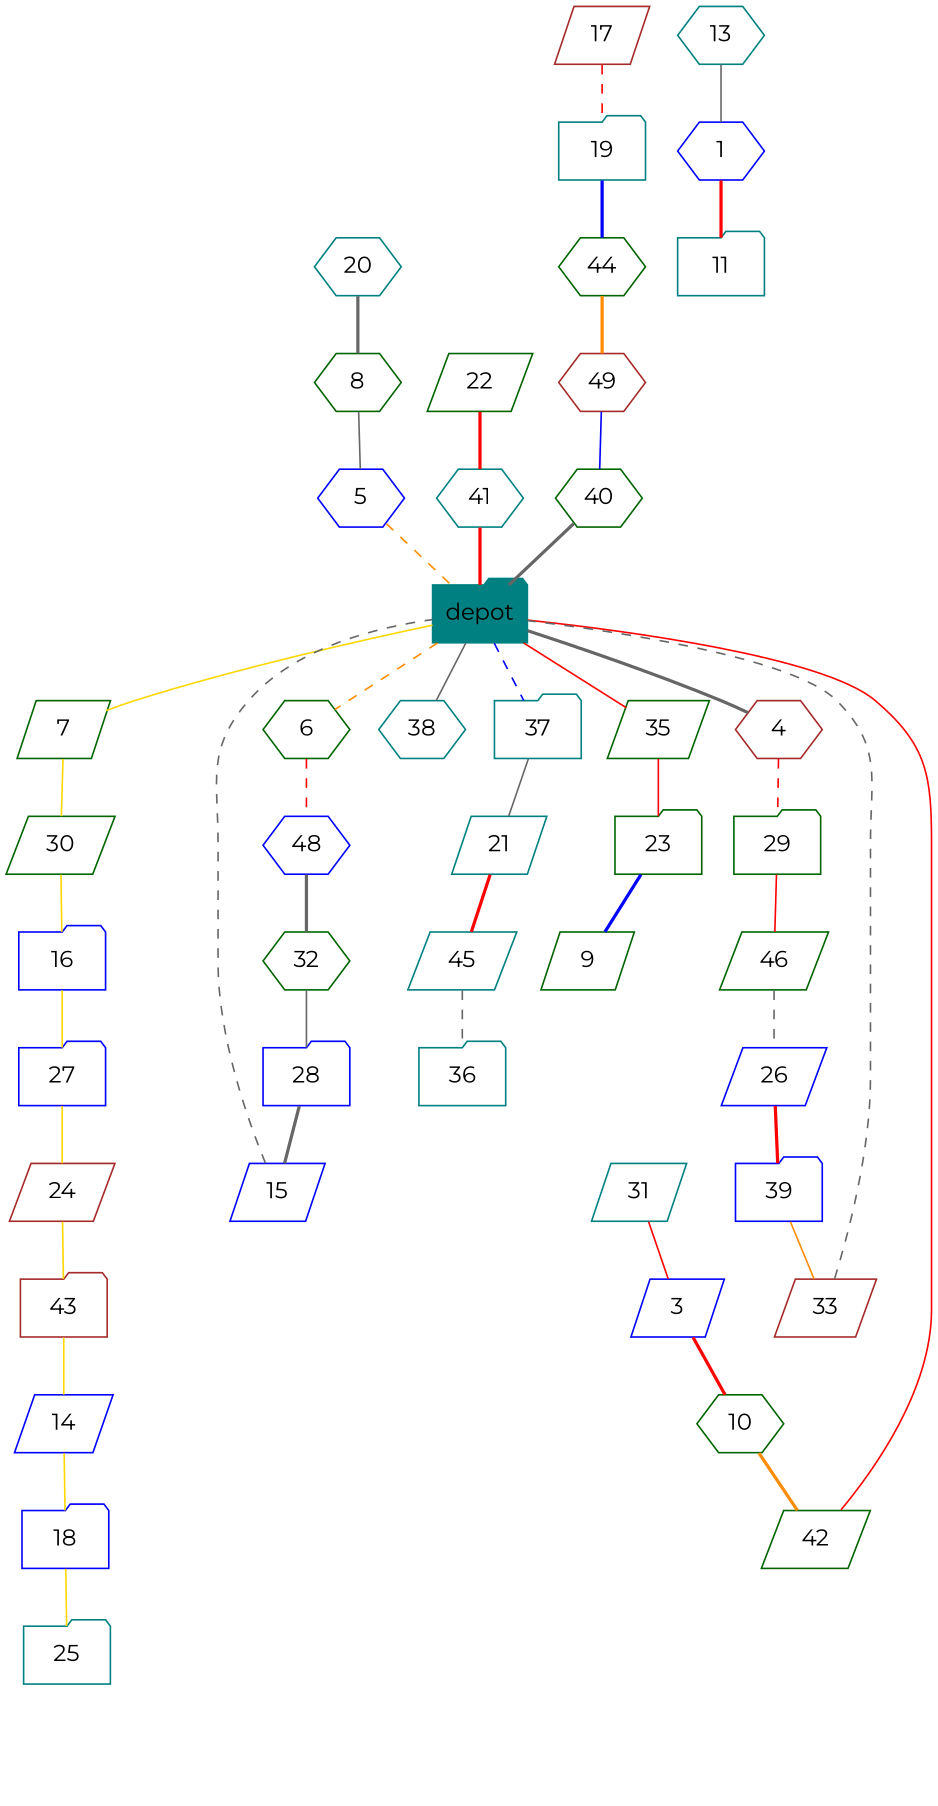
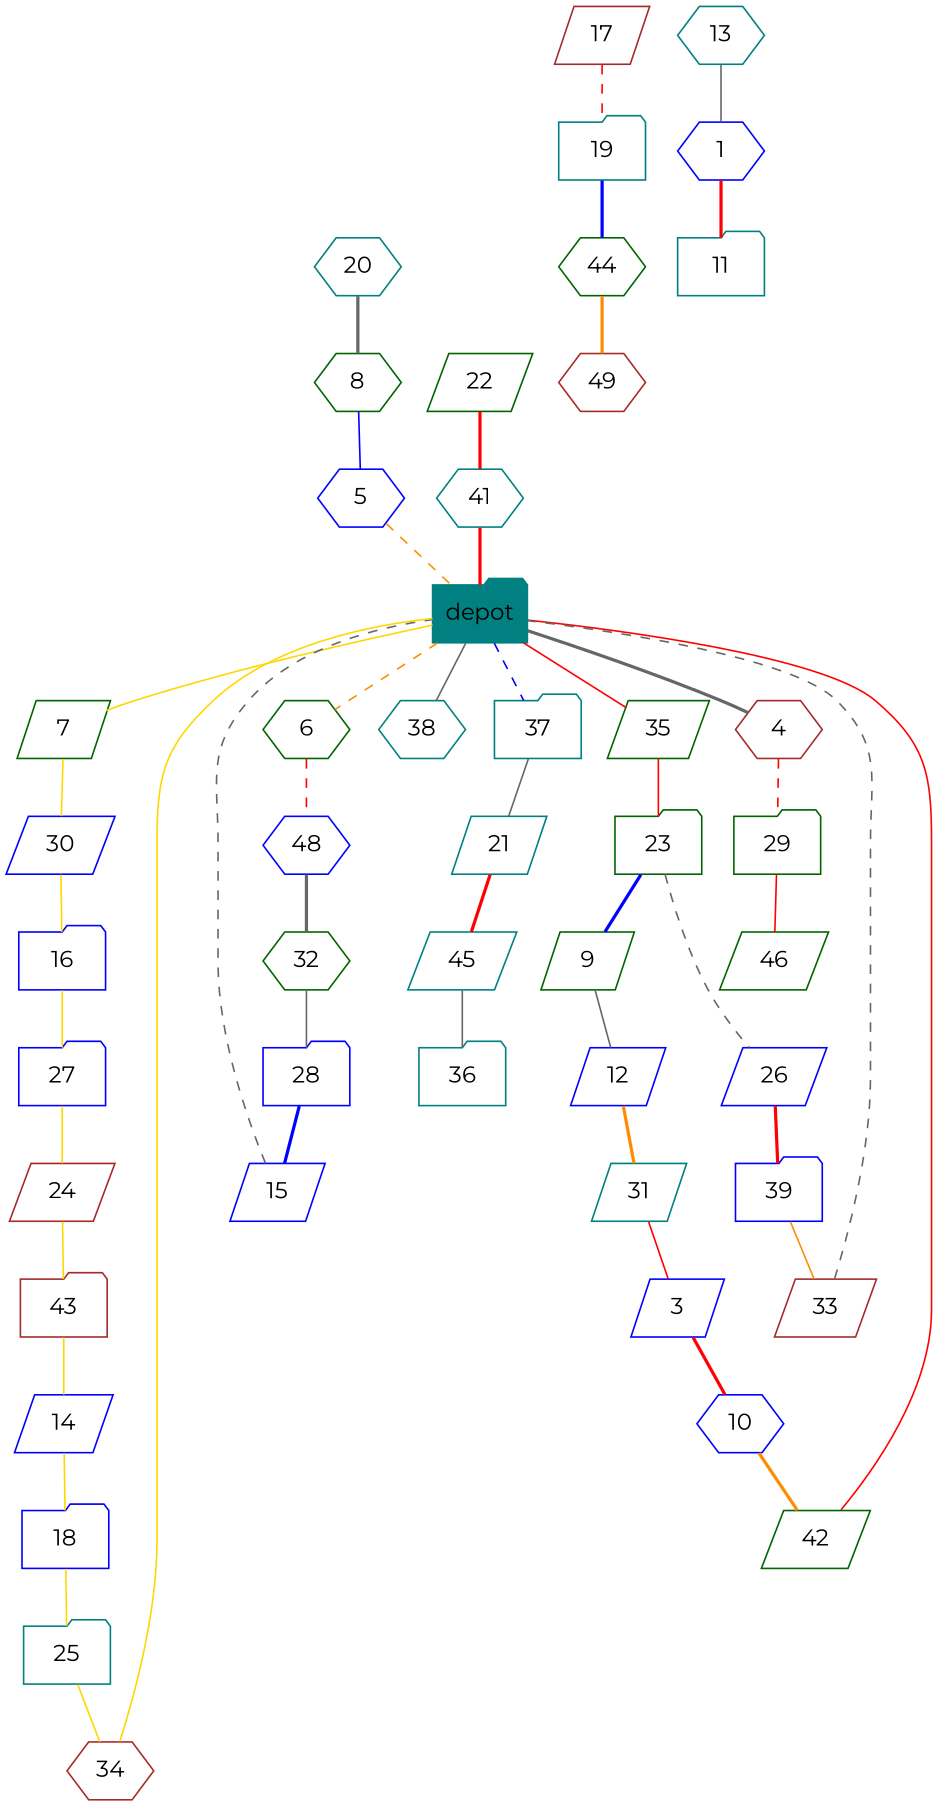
(359, 440) -> (359, 440)
(599, 498) -> none
(61, 845) -> (61, 845)
(462, 1019) -> (462, 1019)
(774, 1019) -> (697, 966)
none -> (618, 1077)
(292, 1135) -> (292, 1135)
(740, 1424) -> (740, 1424)
none -> (110, 1771)
